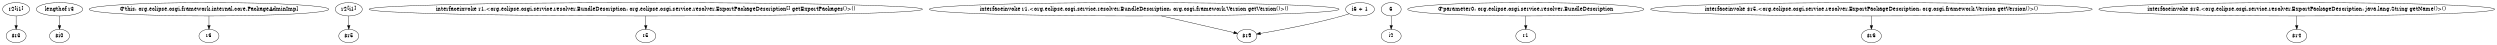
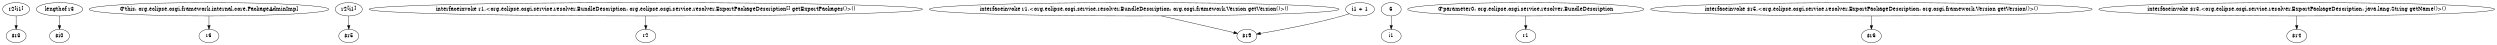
(1360, 9) -> (1360, 9)
(646, 36) -> (646, 36)
(1391, 36) -> (1391, 36)
